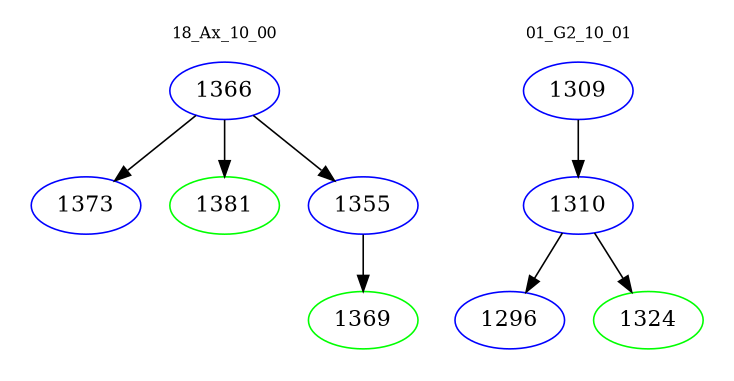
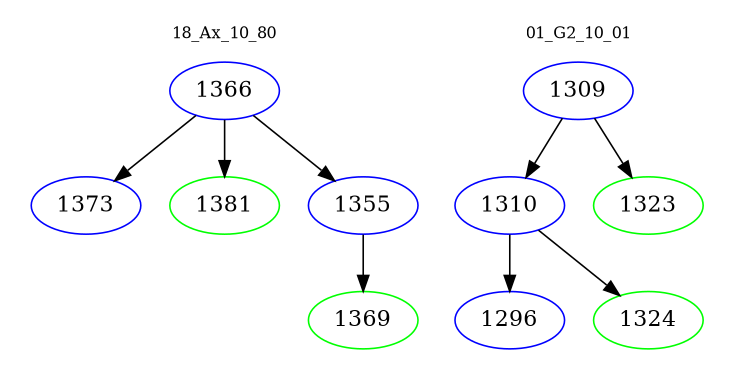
(225, 34) -> (225, 34)
none -> (648, 206)
